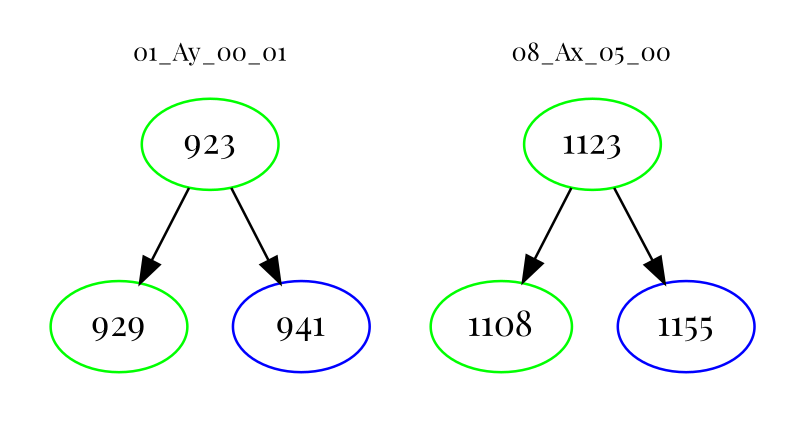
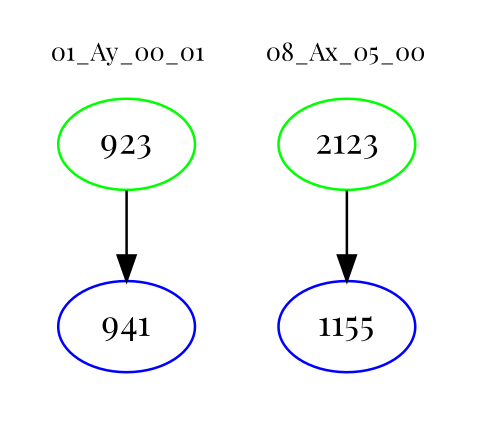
(592, 144) -> (347, 144)
(119, 327) -> none
(501, 327) -> none
